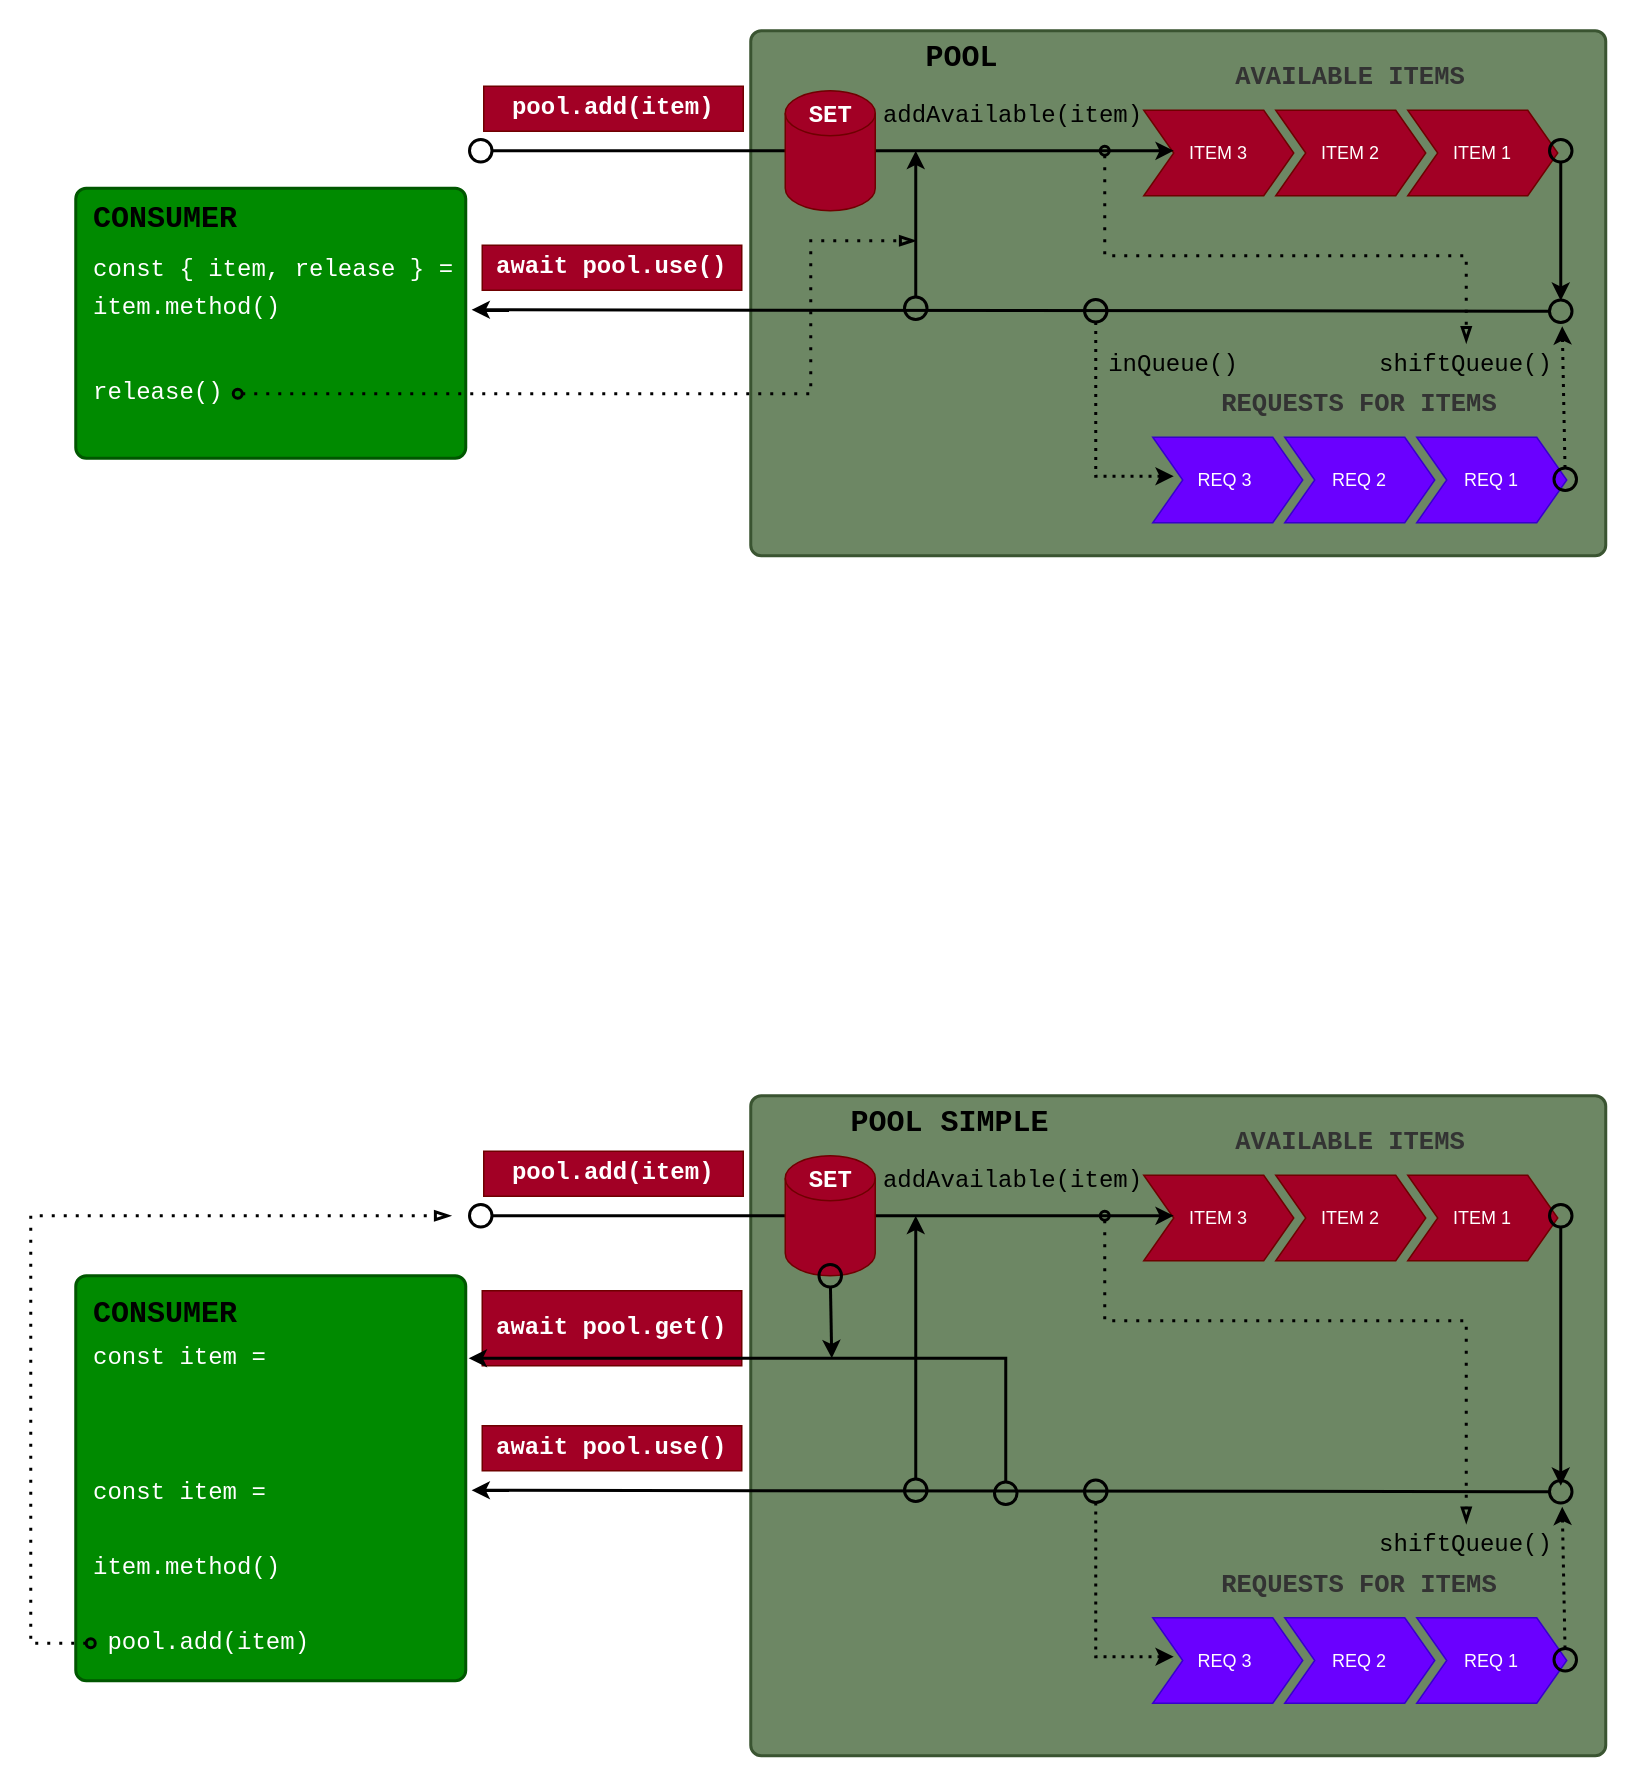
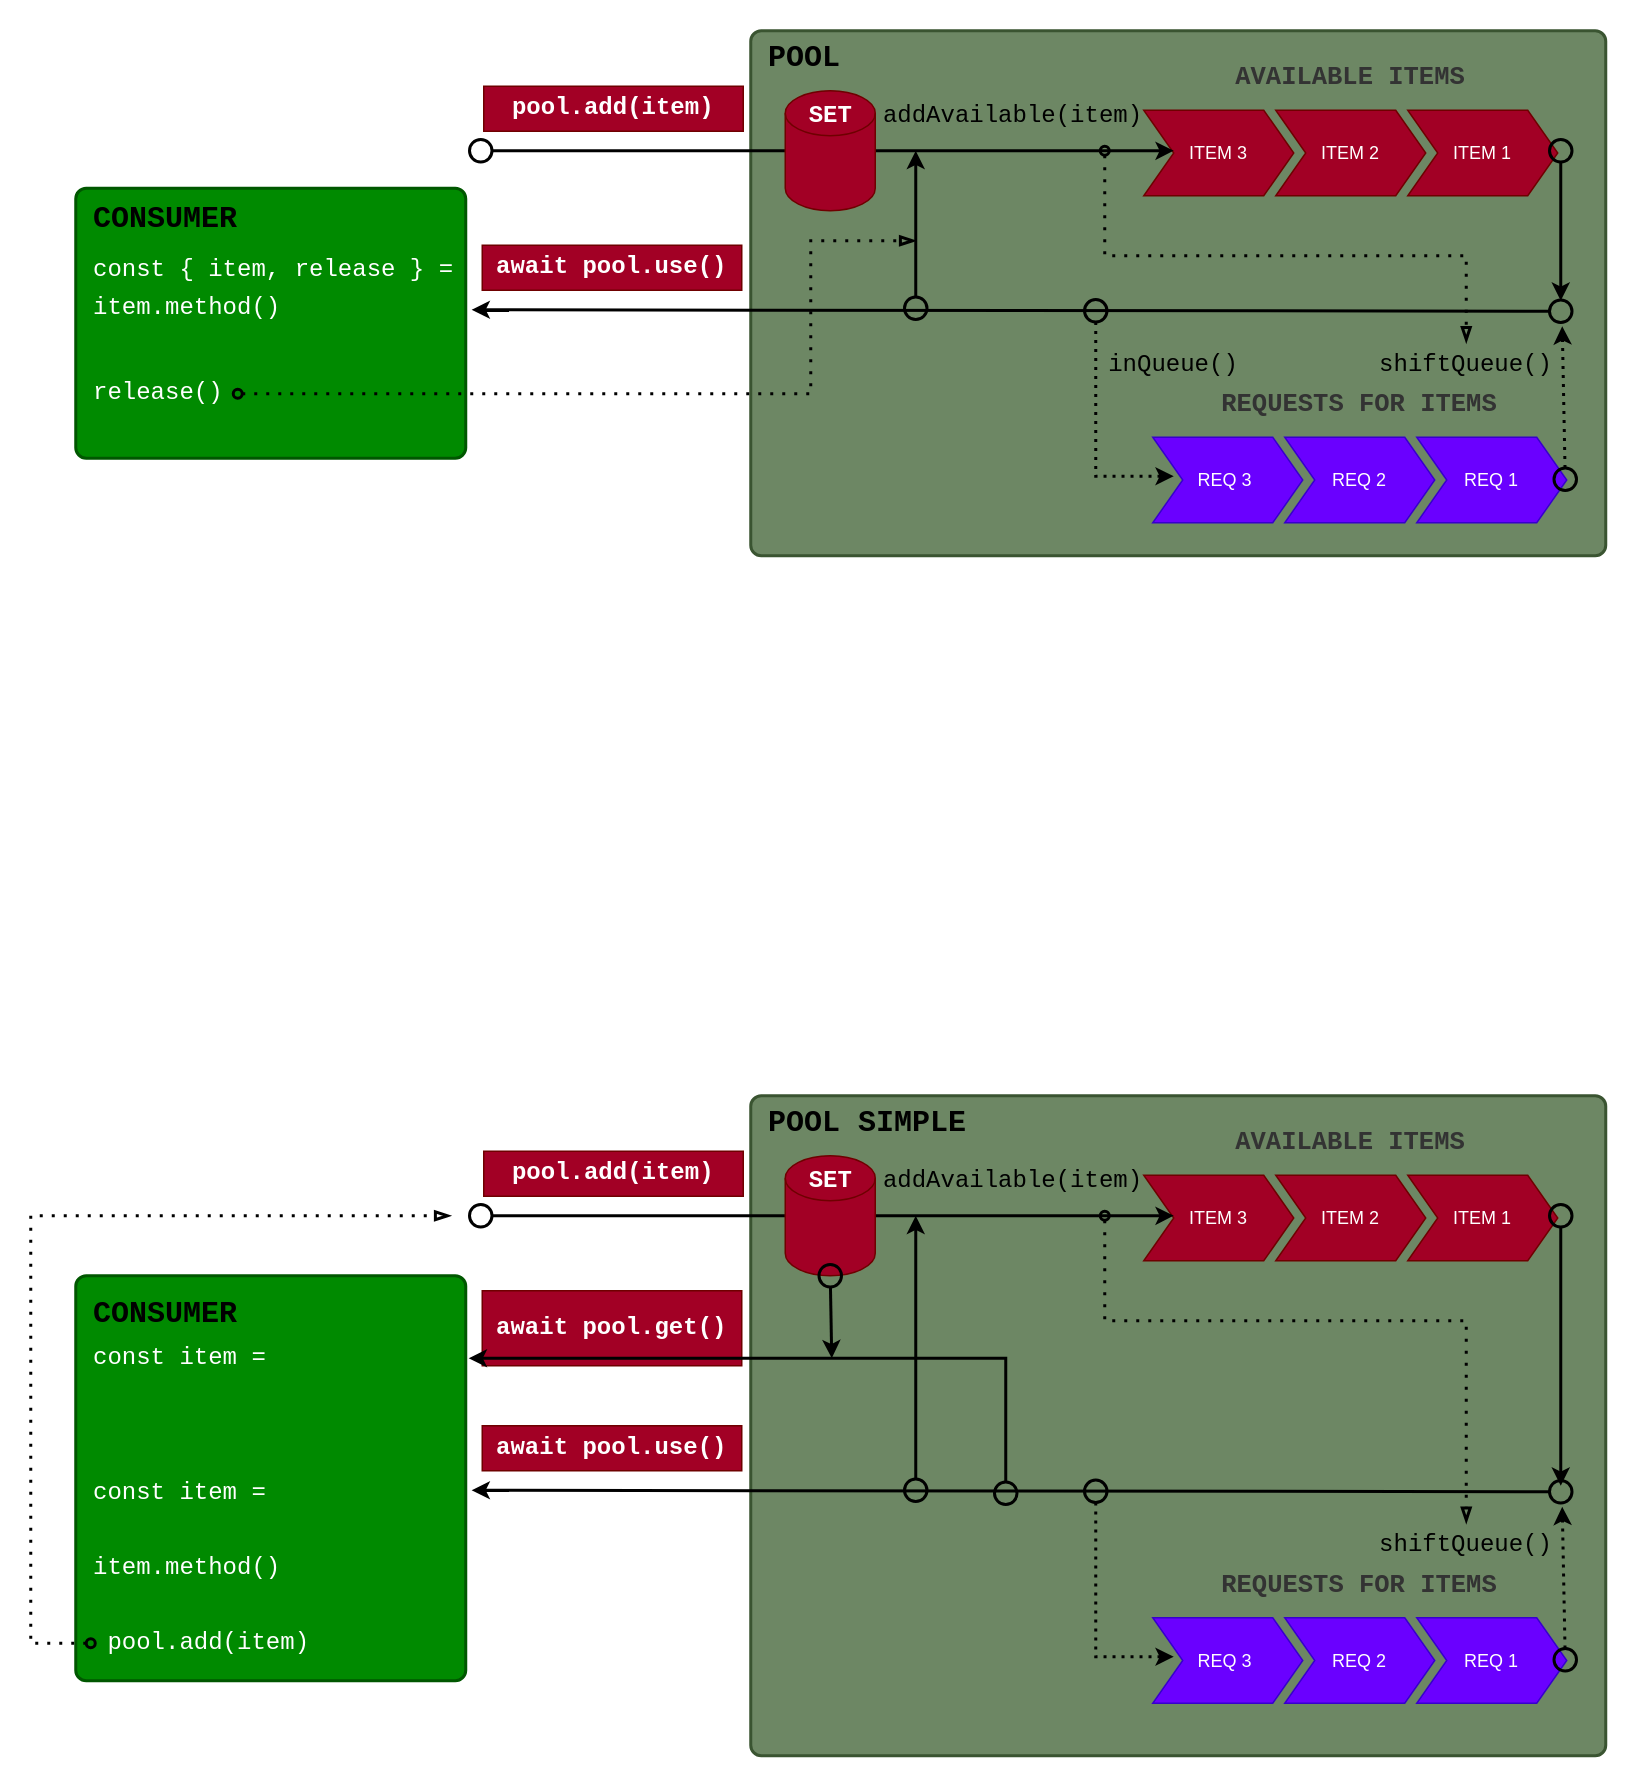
(968, 58) -> (811, 58)
(968, 1123) -> (886, 1123)
